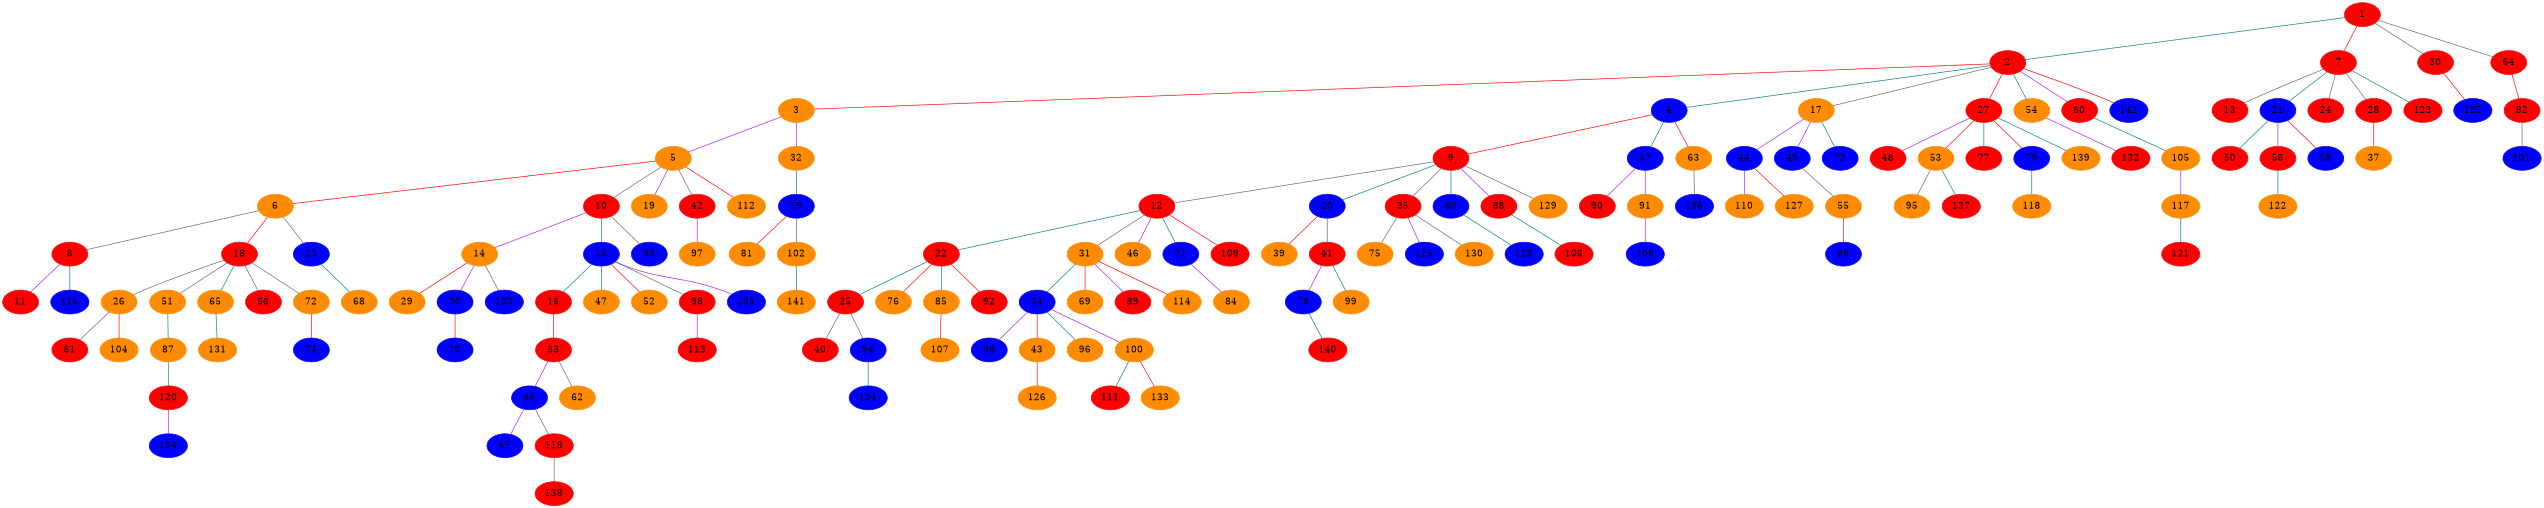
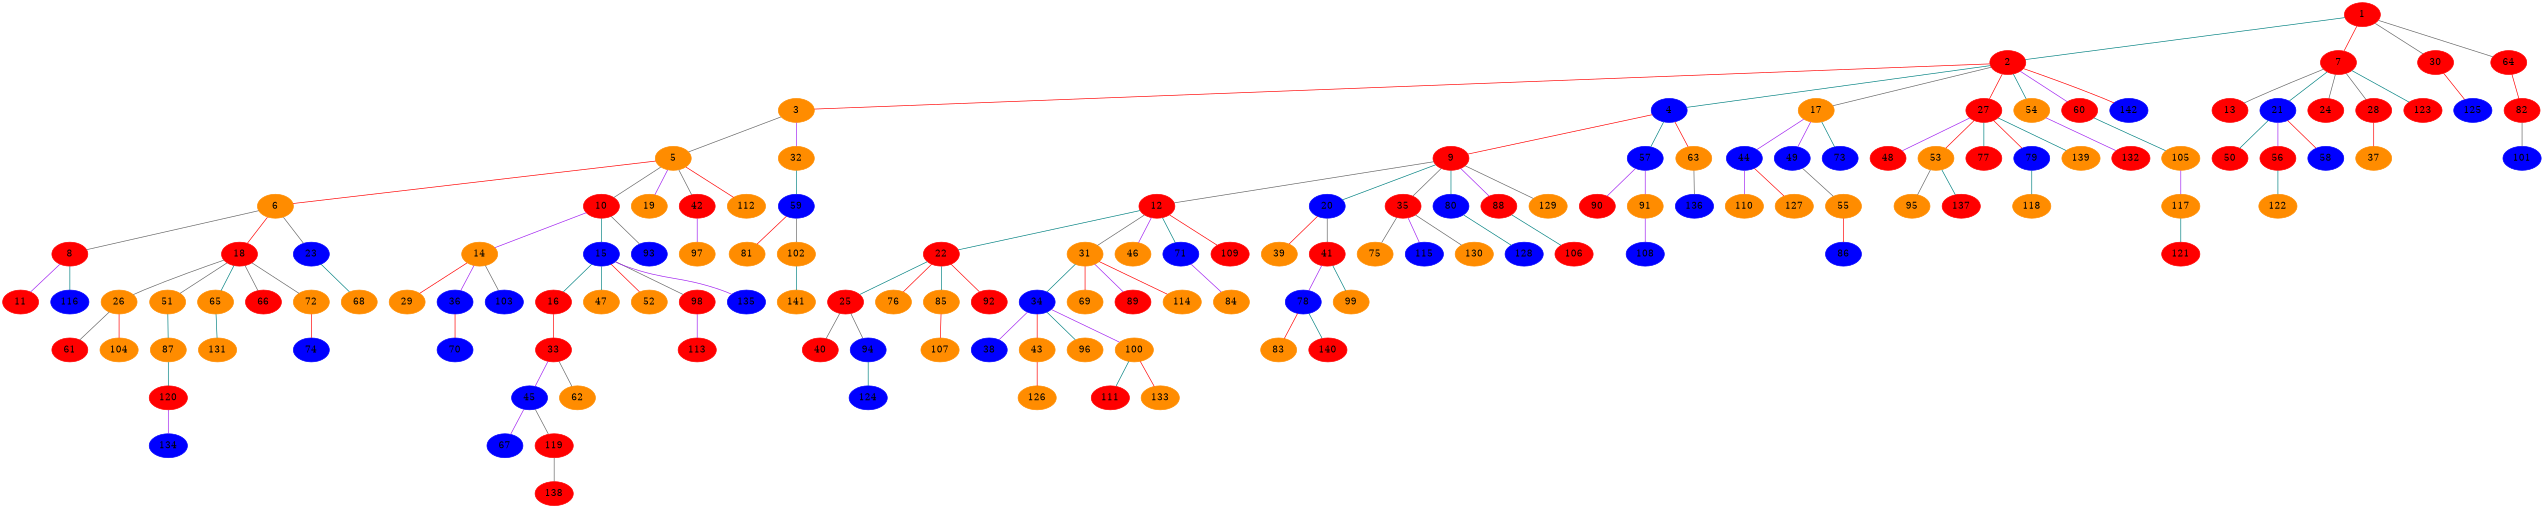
(735, 134) -> (735, 134)
none -> (1279, 350)
